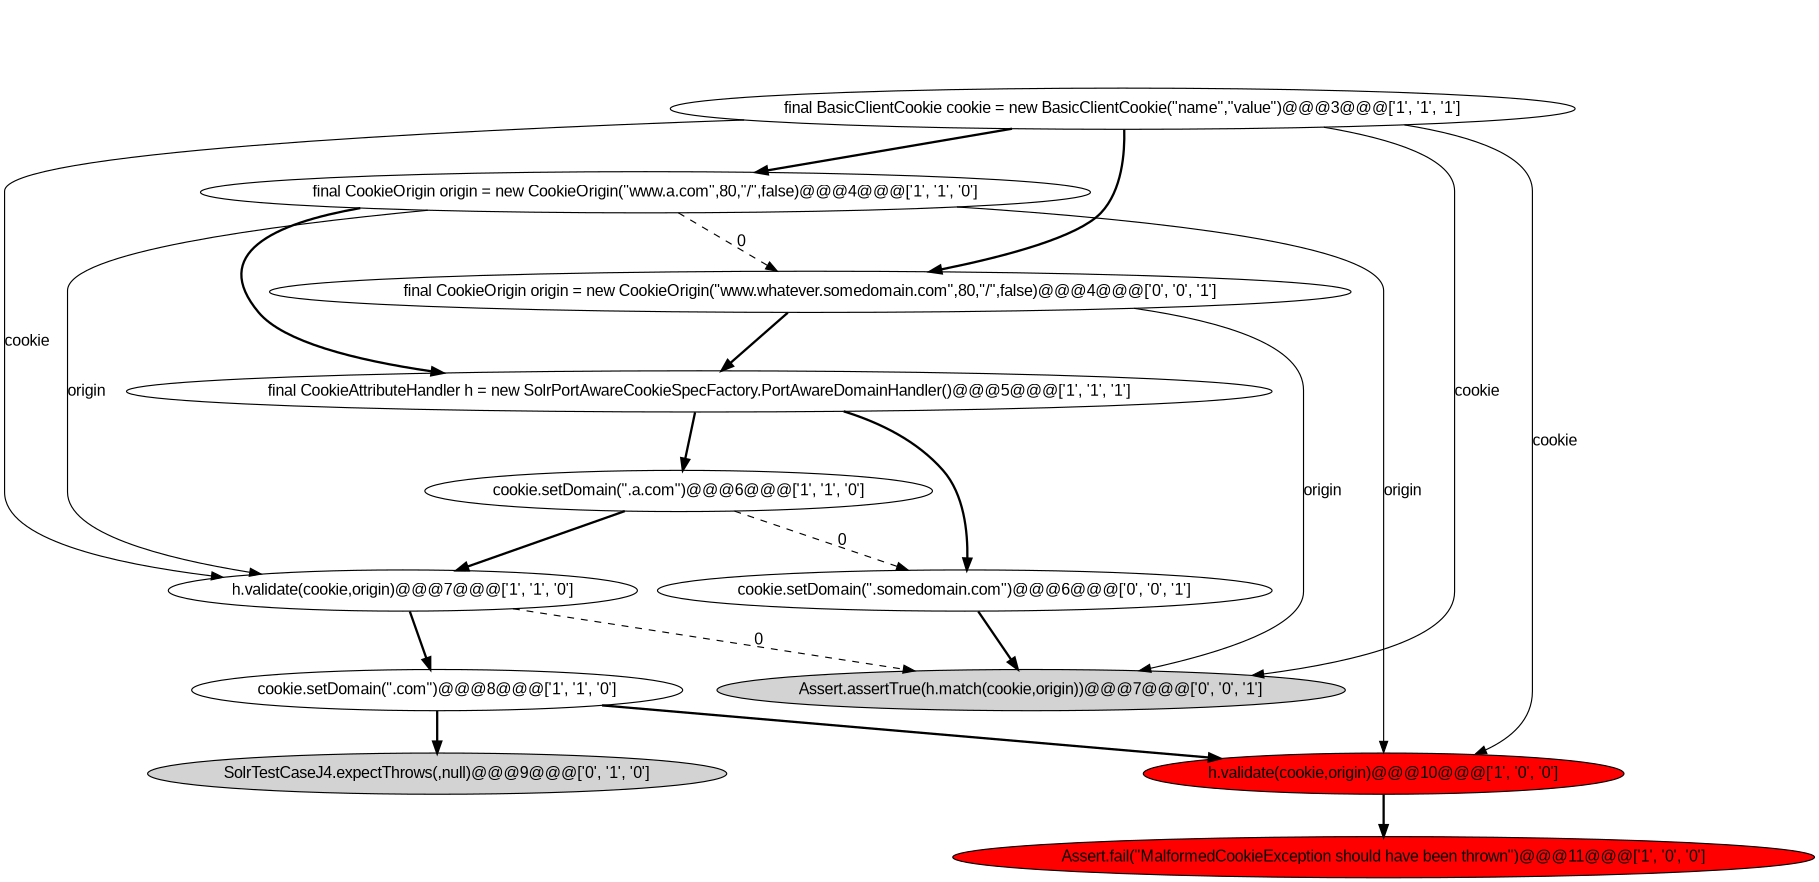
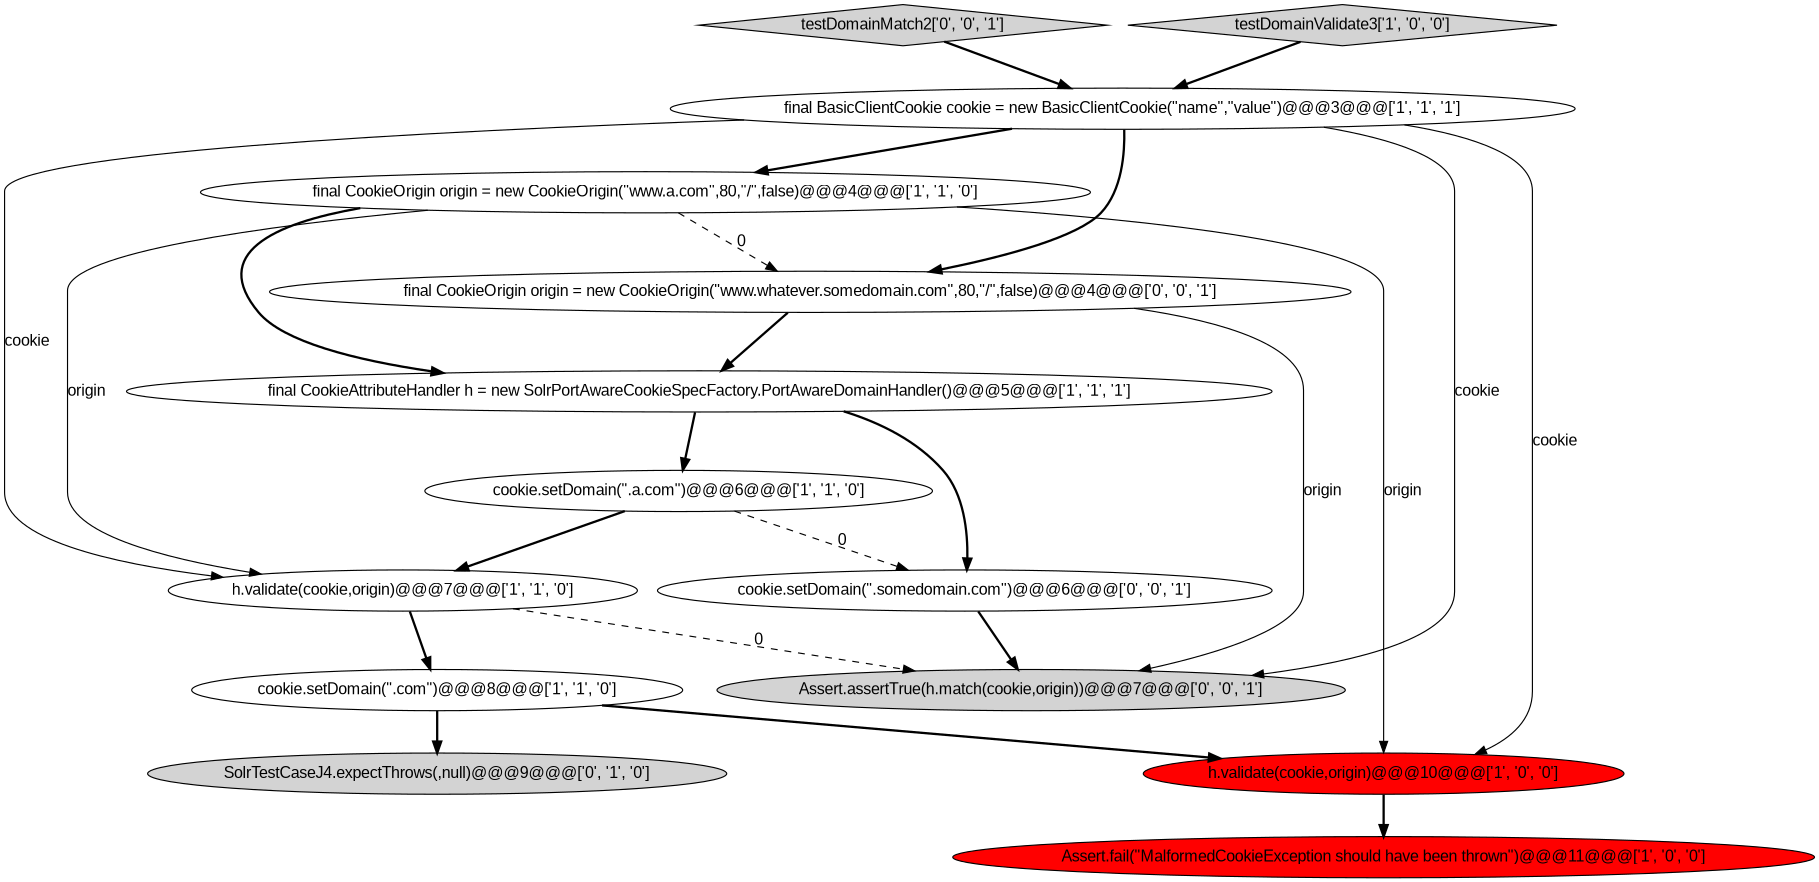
none -> (903, 25)
none -> (1342, 25)
